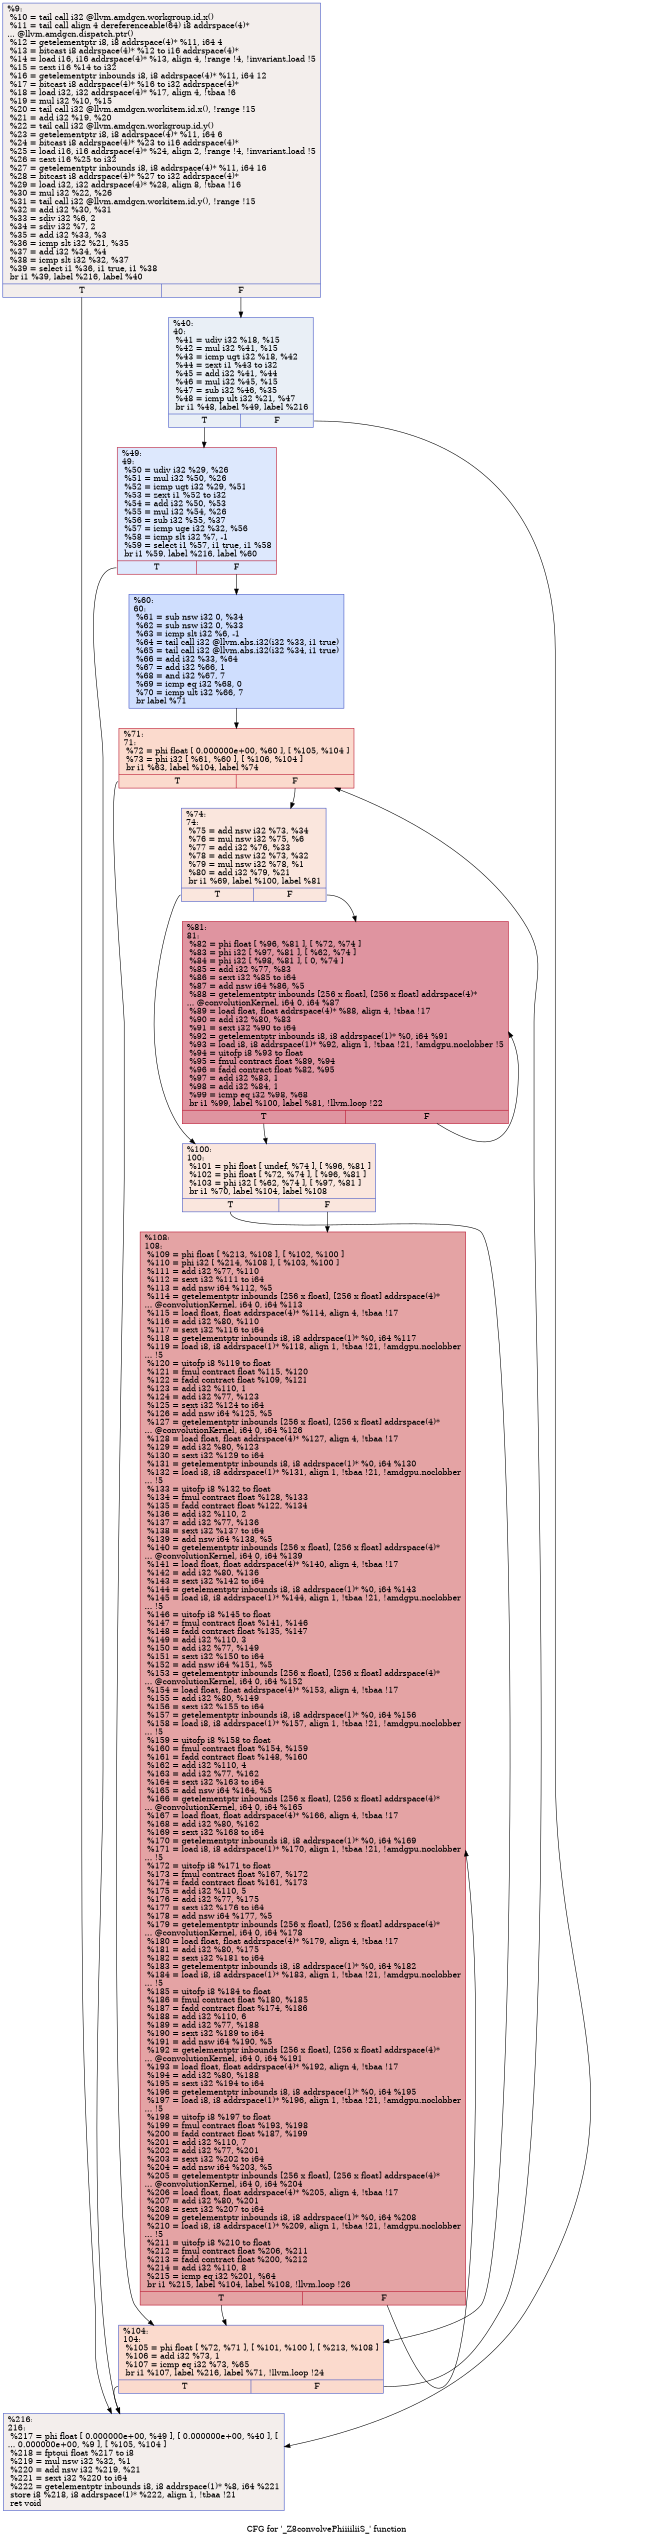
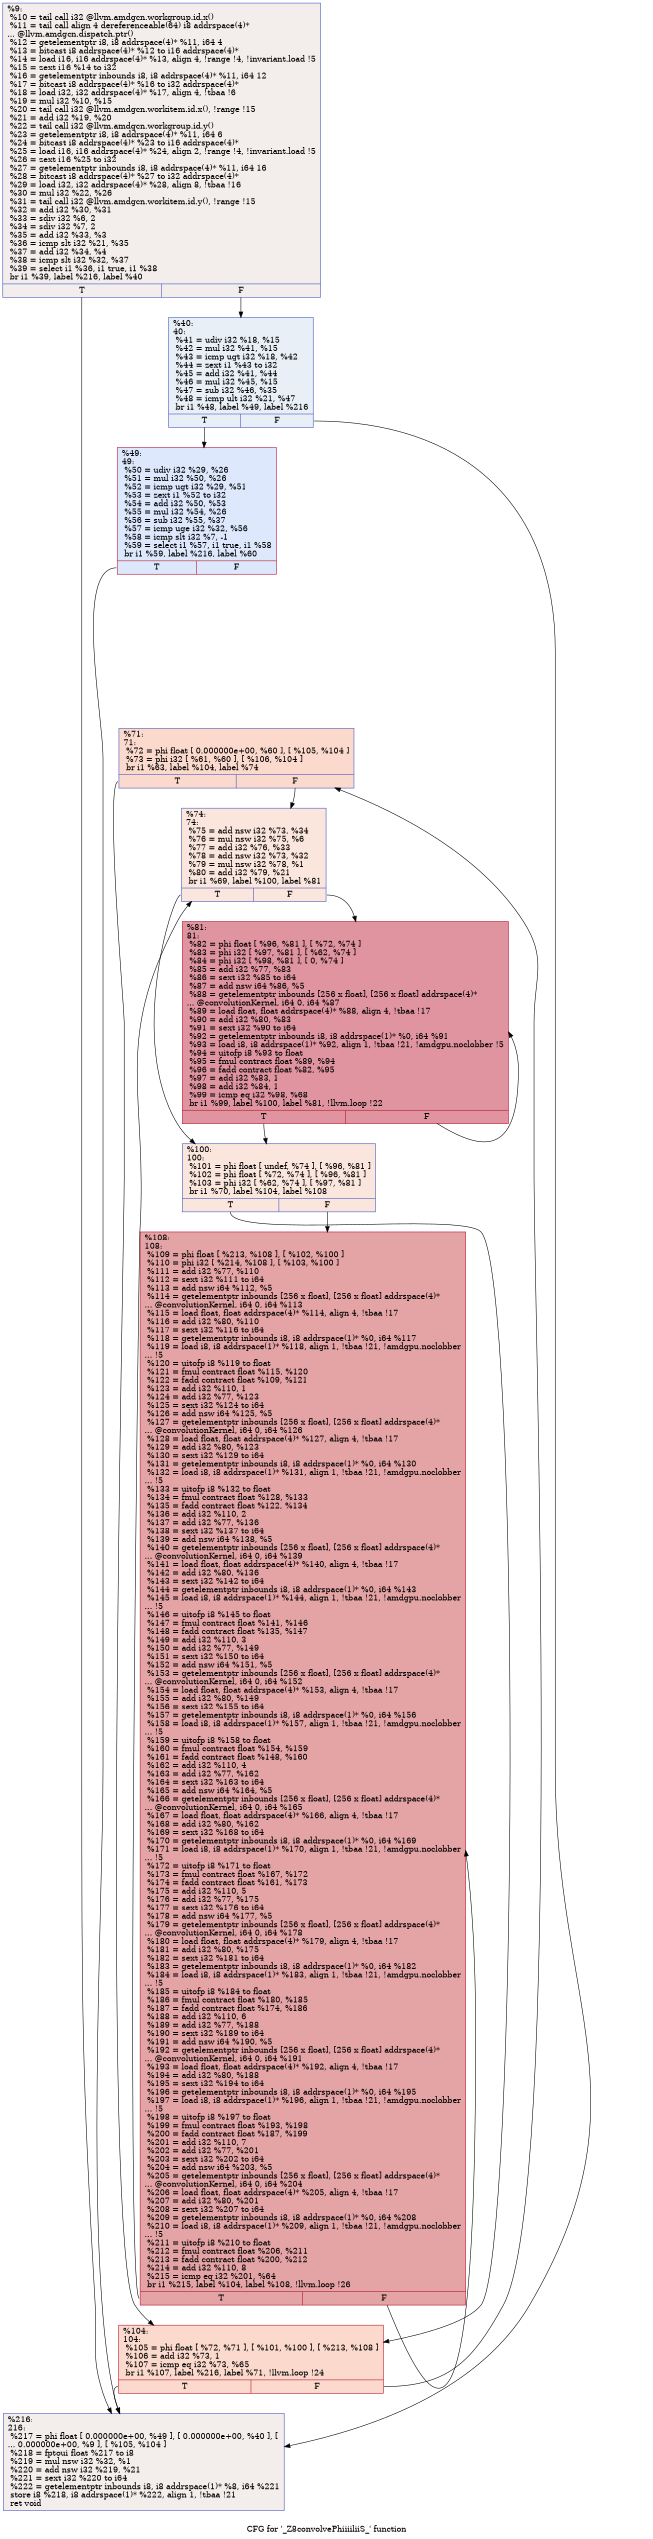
(236, 651) -> none
(236, 758) -> (236, 758)
(222, 2313) -> (135, 1597)
(251, 2359) -> (251, 2359)
